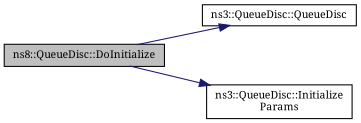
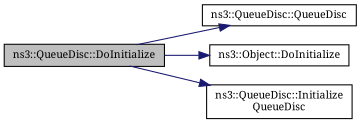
(84, 55) -> (84, 55)
none -> (279, 55)
(279, 102) -> (279, 102)
